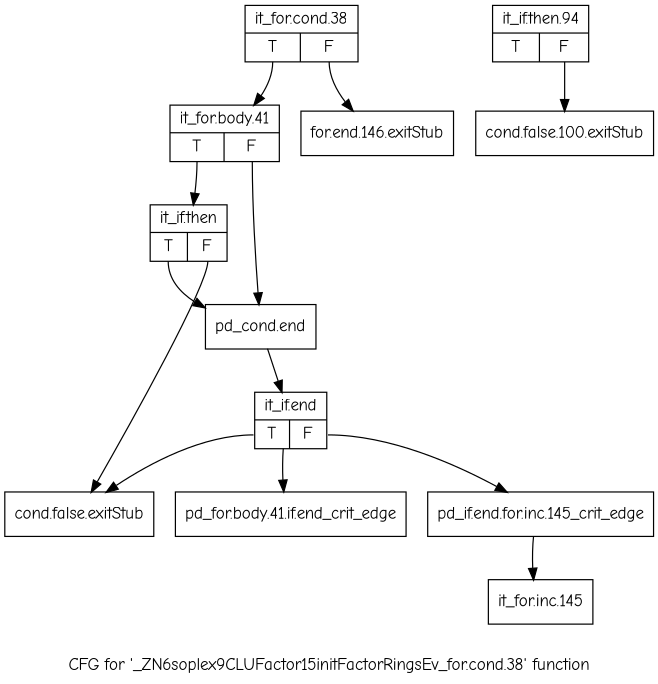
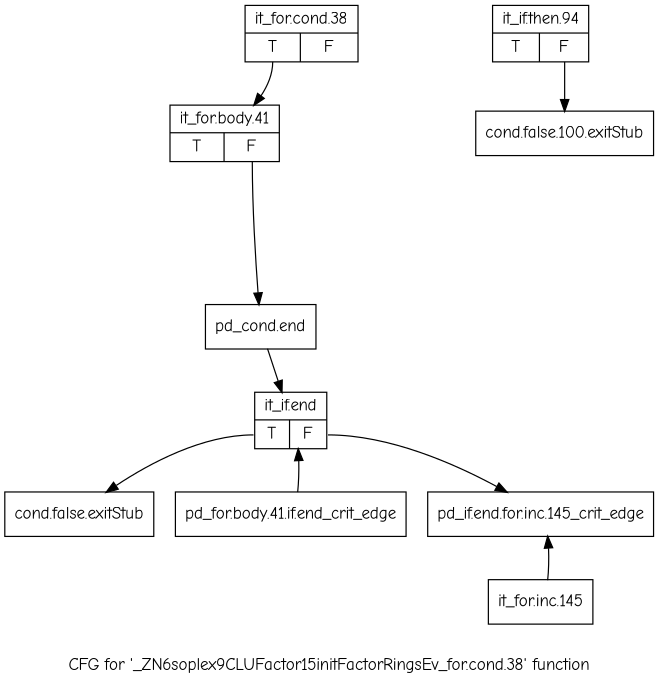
(377, 133) -> none
(189, 233) -> none
(283, 464) -> (299, 476)
(533, 552) -> (549, 564)
